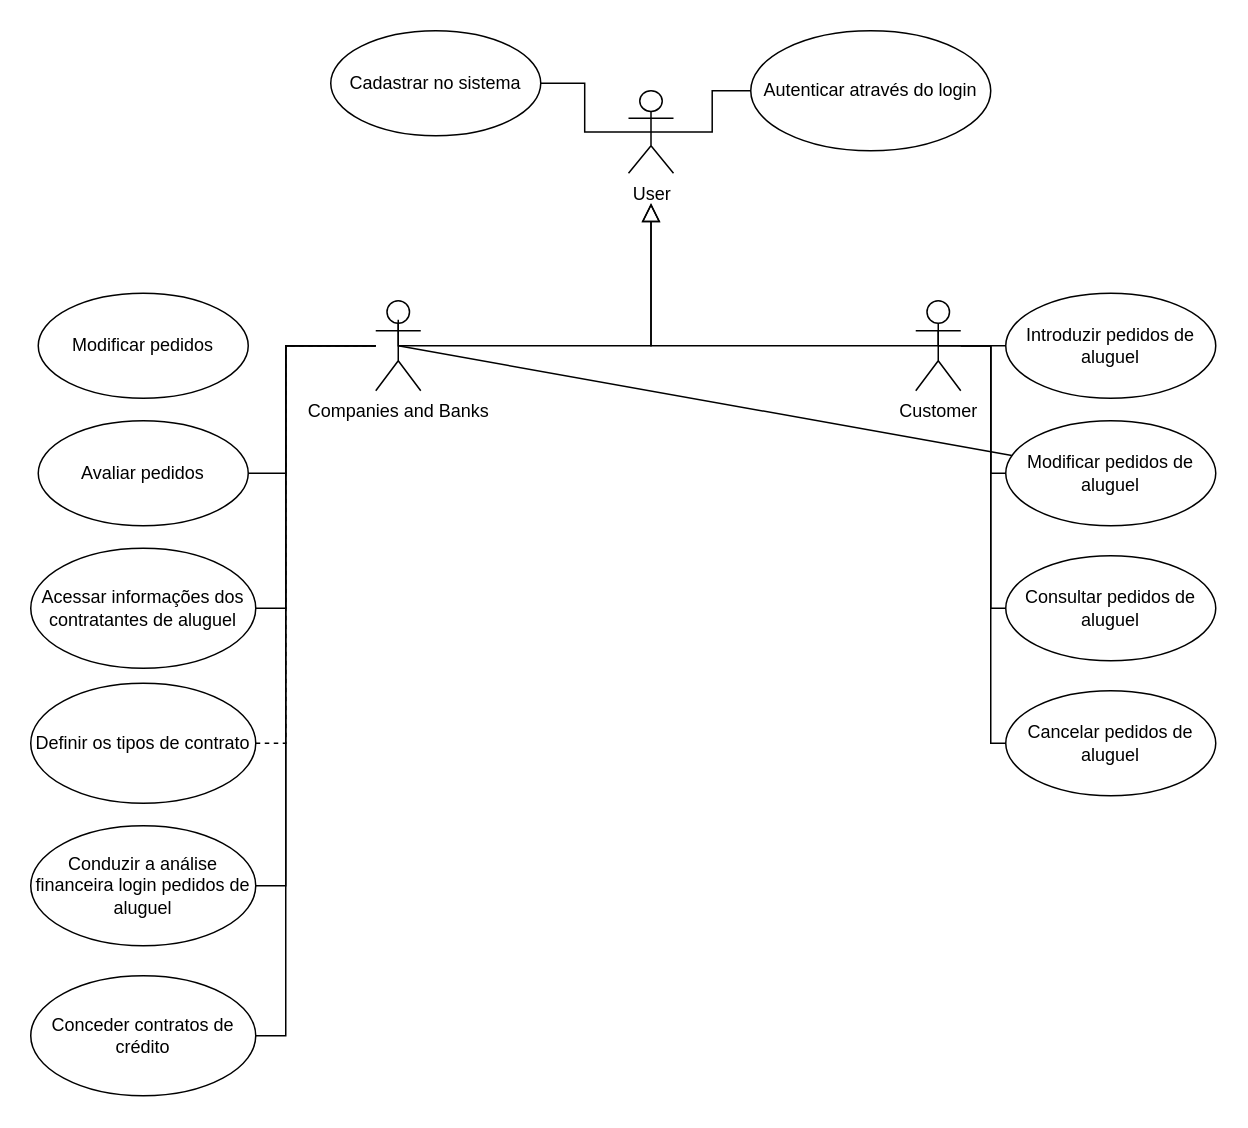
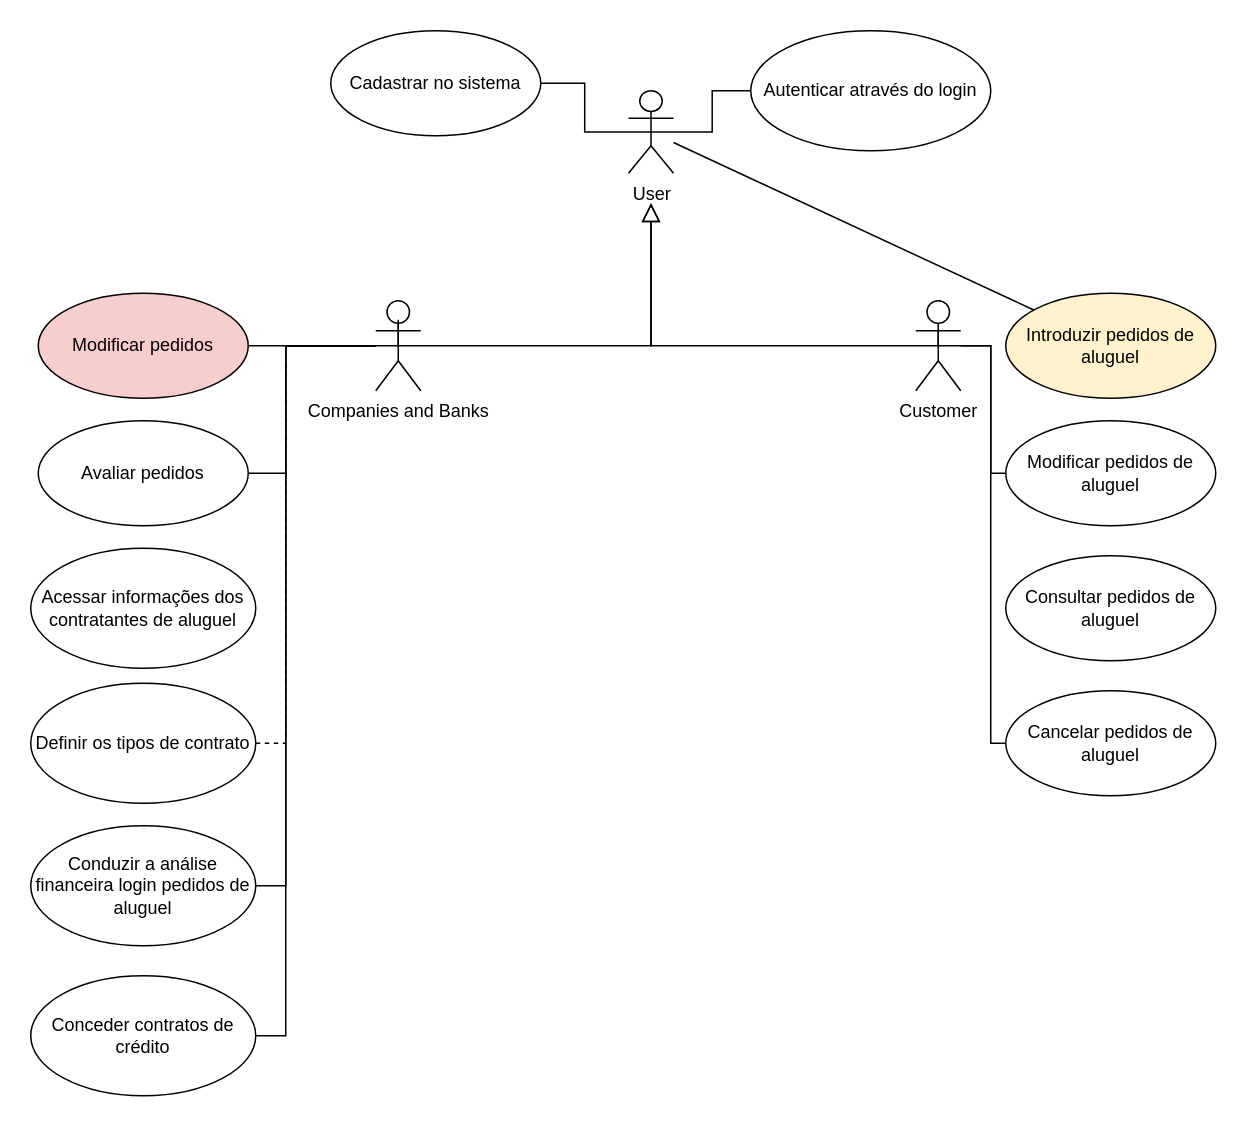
(143, 346) -> (143, 346)
(999, 346) -> (854, 226)
(1111, 346) -> (1111, 346)
(708, 401) -> (265, 346)
(269, 608) -> none
(999, 608) -> none
